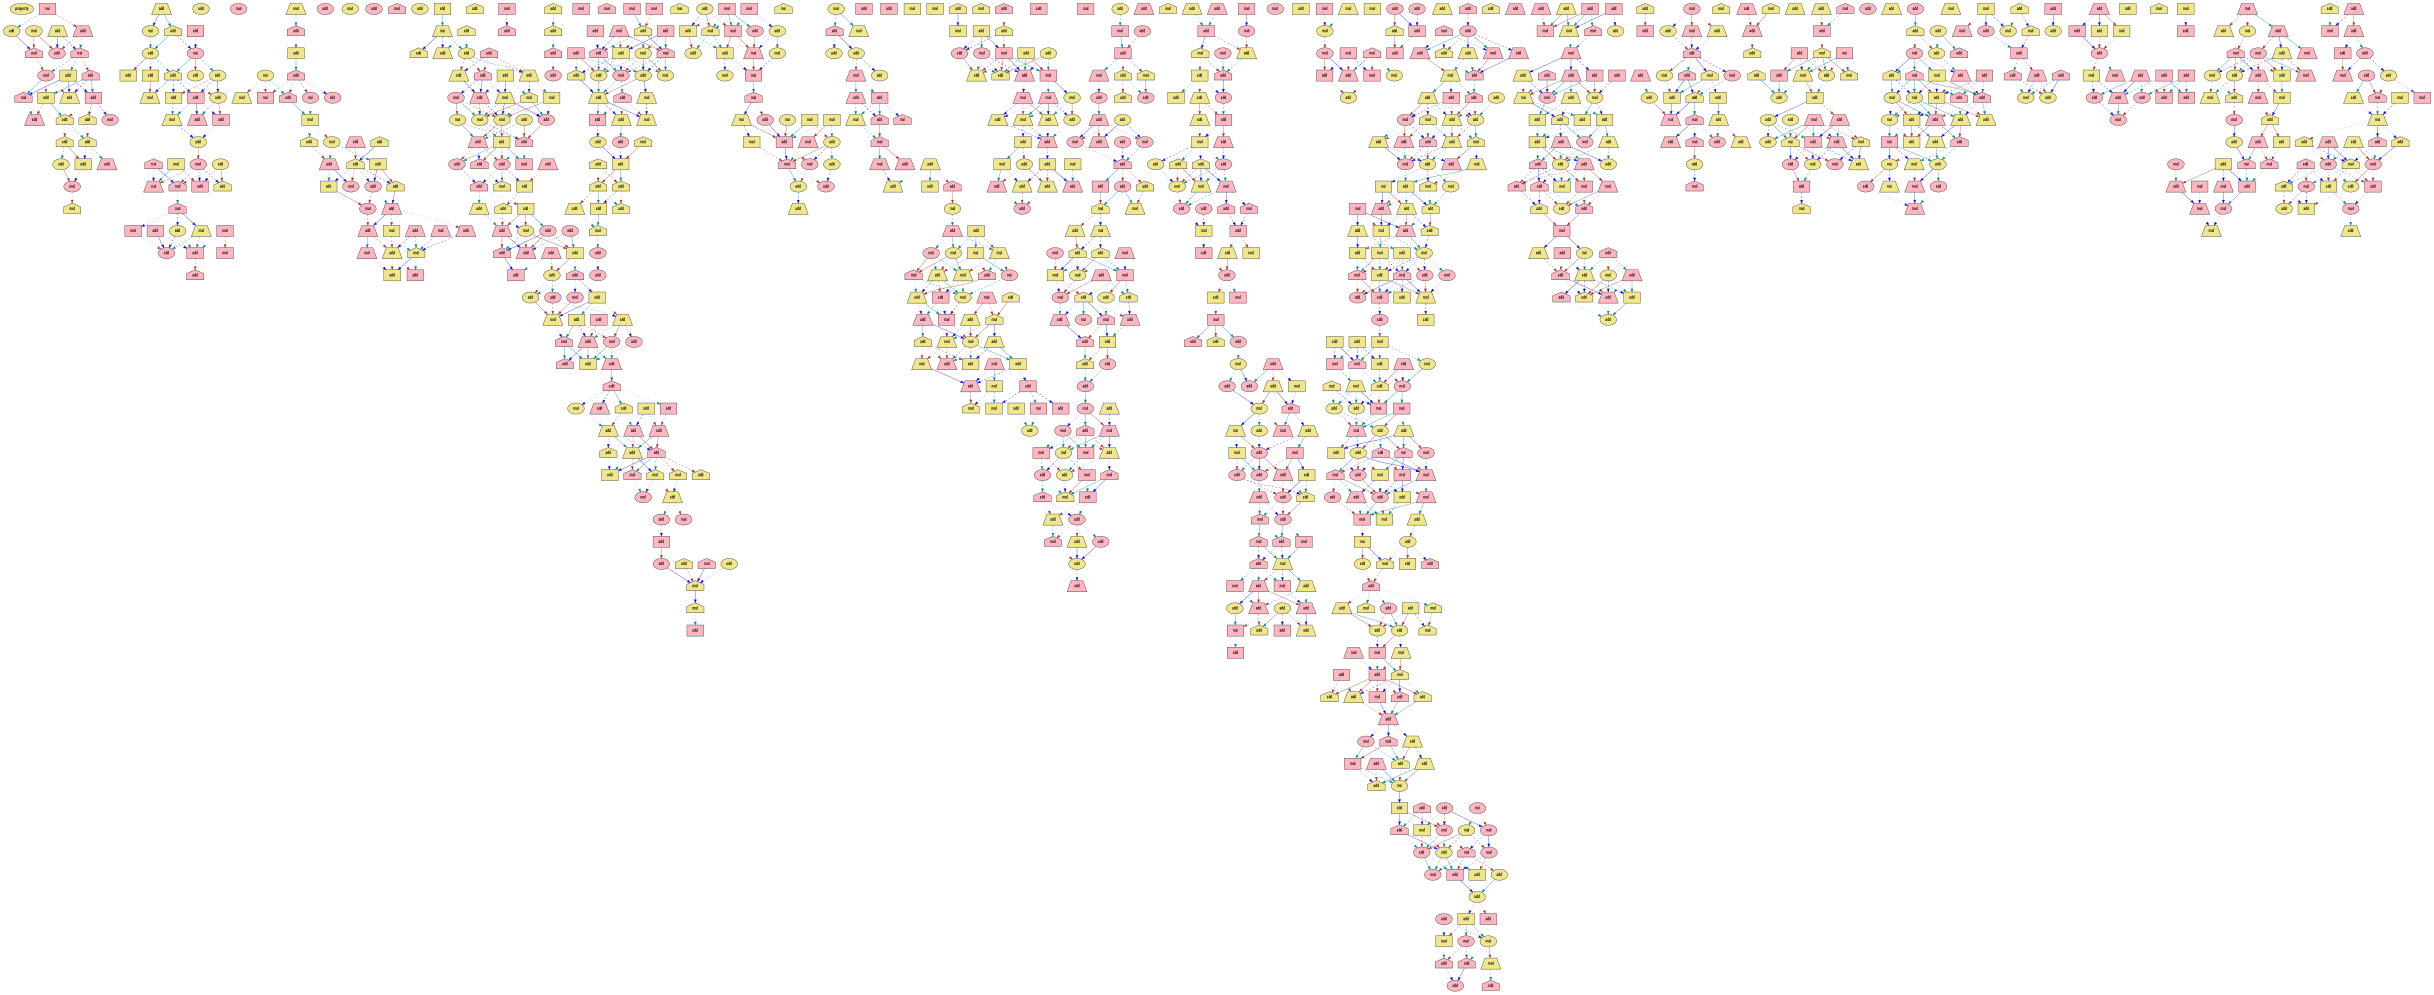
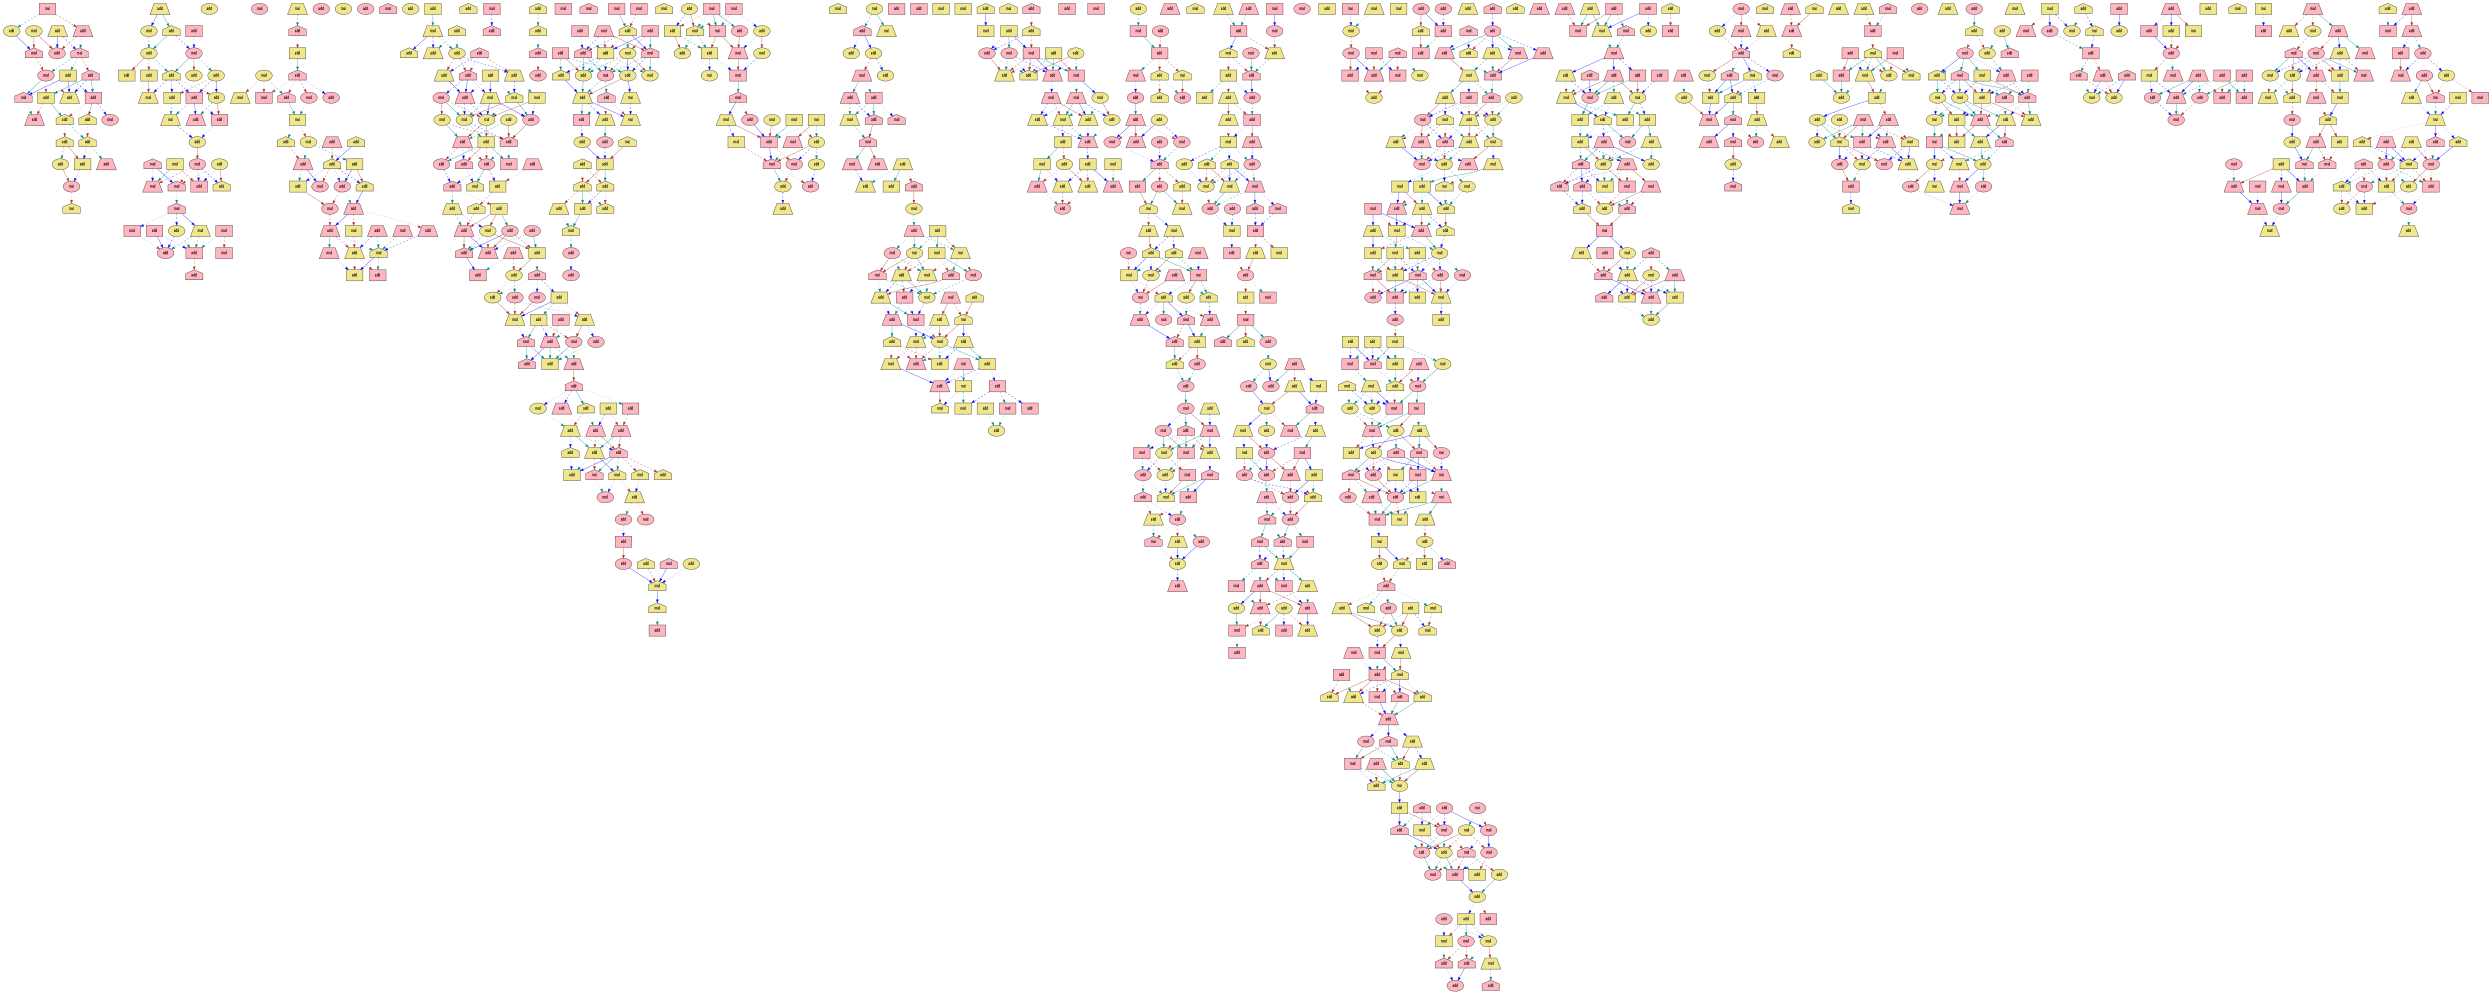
(22, 9) -> none
